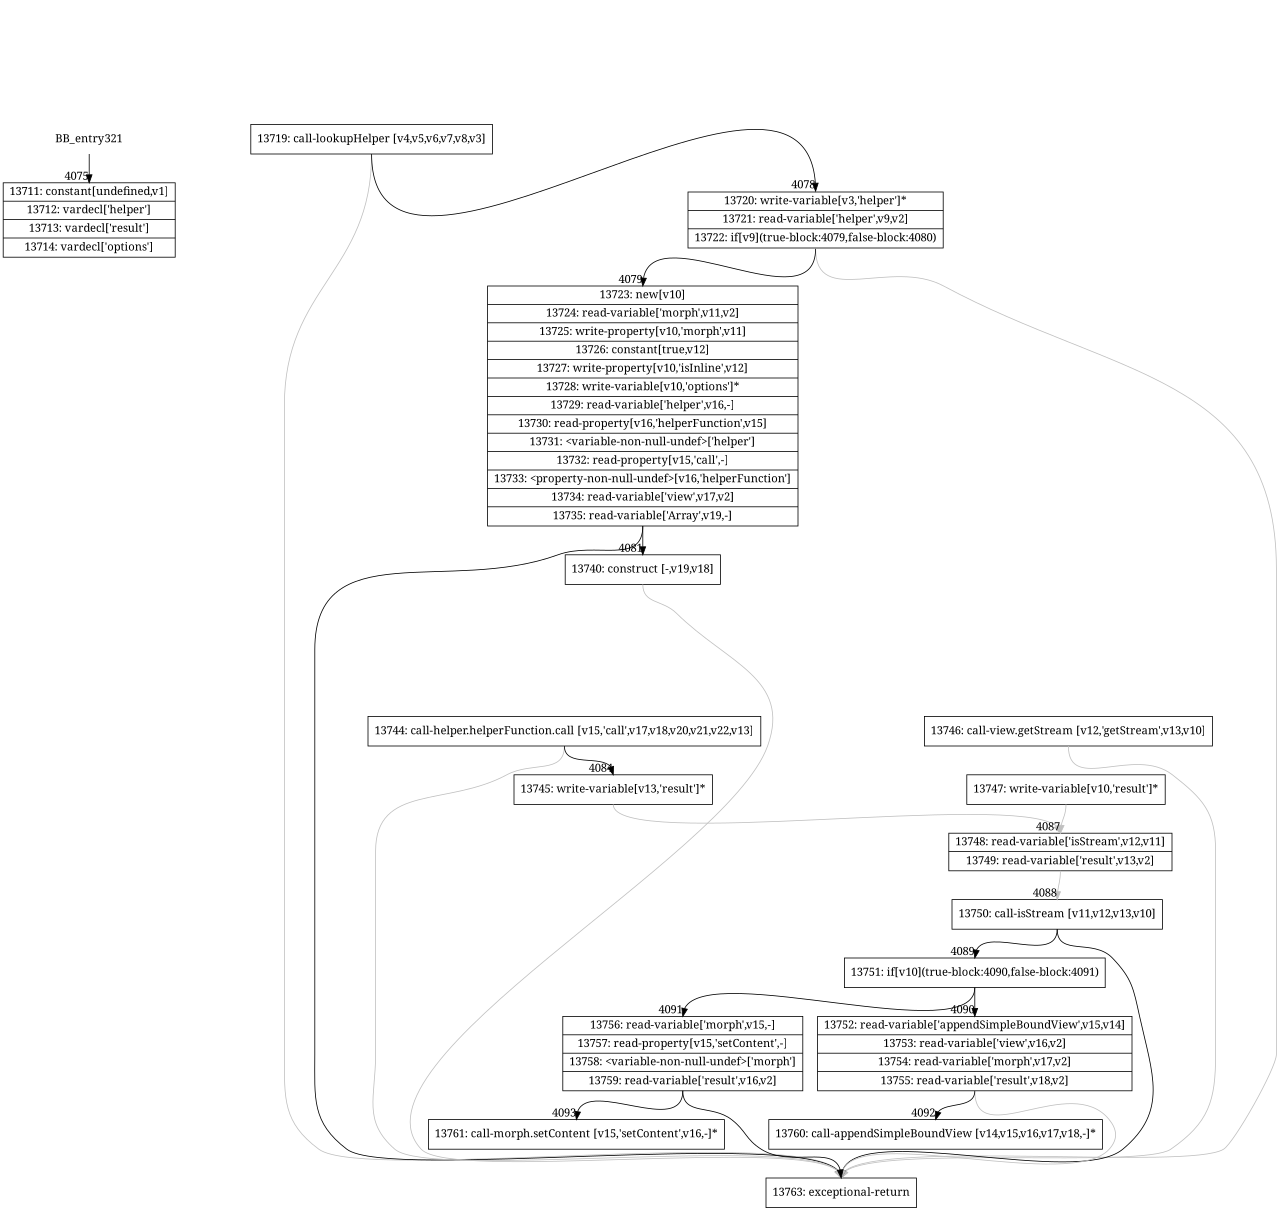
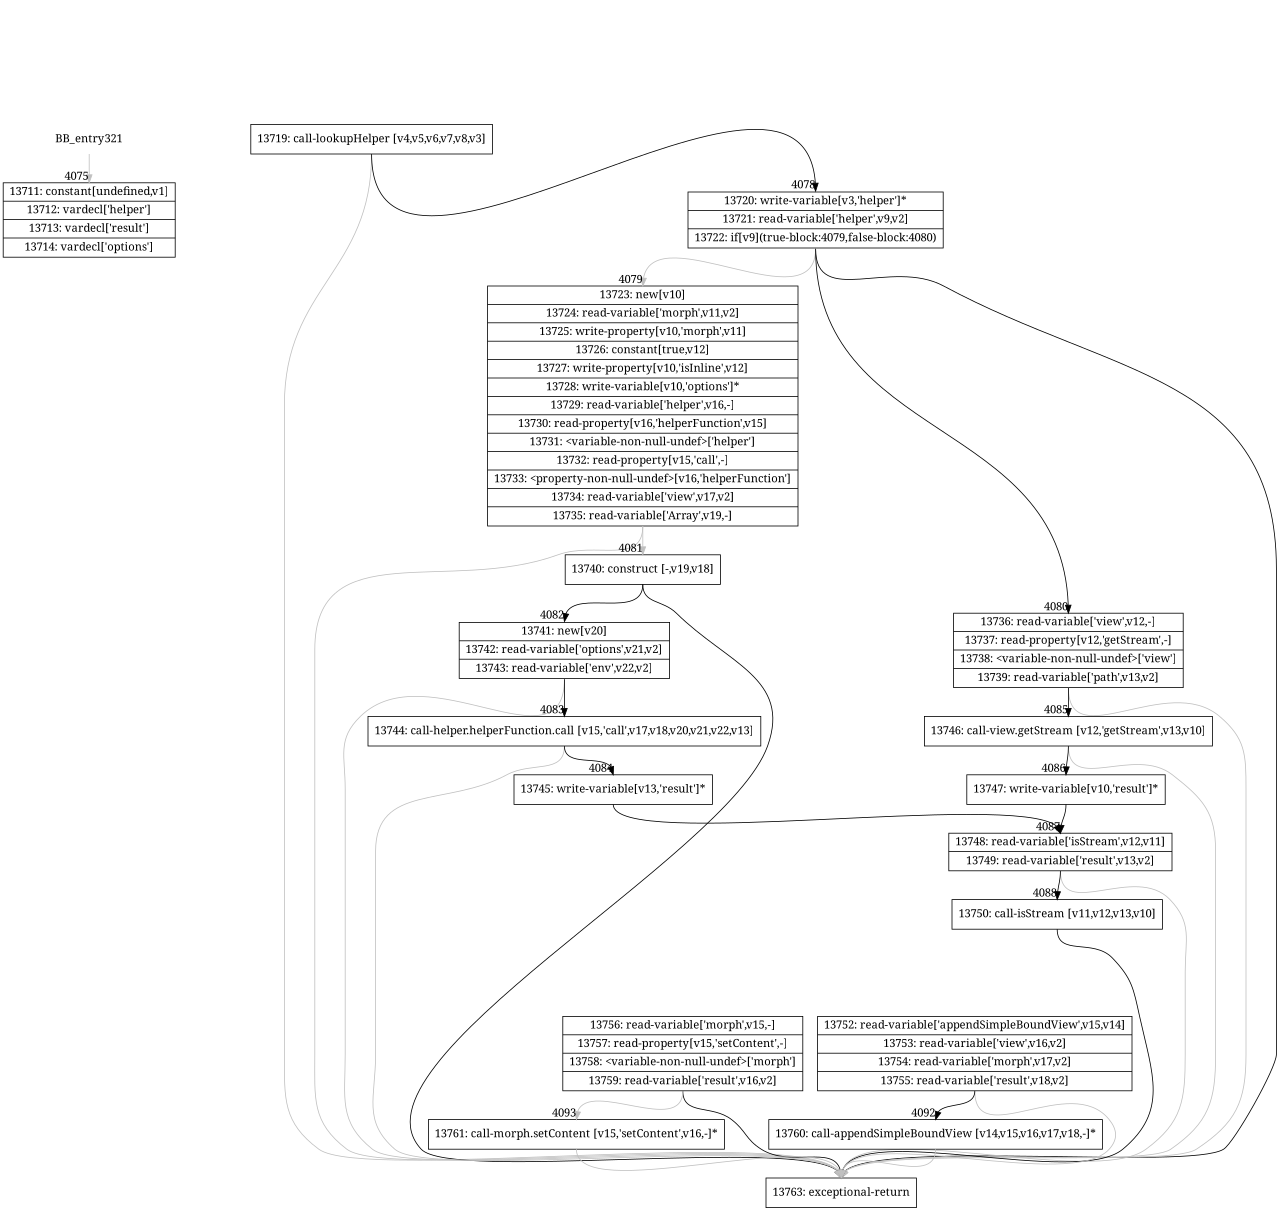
(89, 164) -> (89, 164)
(733, 268) -> (733, 268)
(643, 536) -> (643, 536)
none -> (564, 650)
none -> (1068, 650)
(1276, 747) -> (1276, 747)
none -> (1068, 756)
(1065, 815) -> (1065, 815)
(833, 819) -> (833, 819)
(1060, 881) -> (1059, 885)
(315, 957) -> (315, 957)
(975, 973) -> none
(496, 1003) -> (496, 1003)
(634, 1106) -> (634, 1106)
none -> (1174, 1120)
none -> (705, 1164)
none -> (900, 1165)
